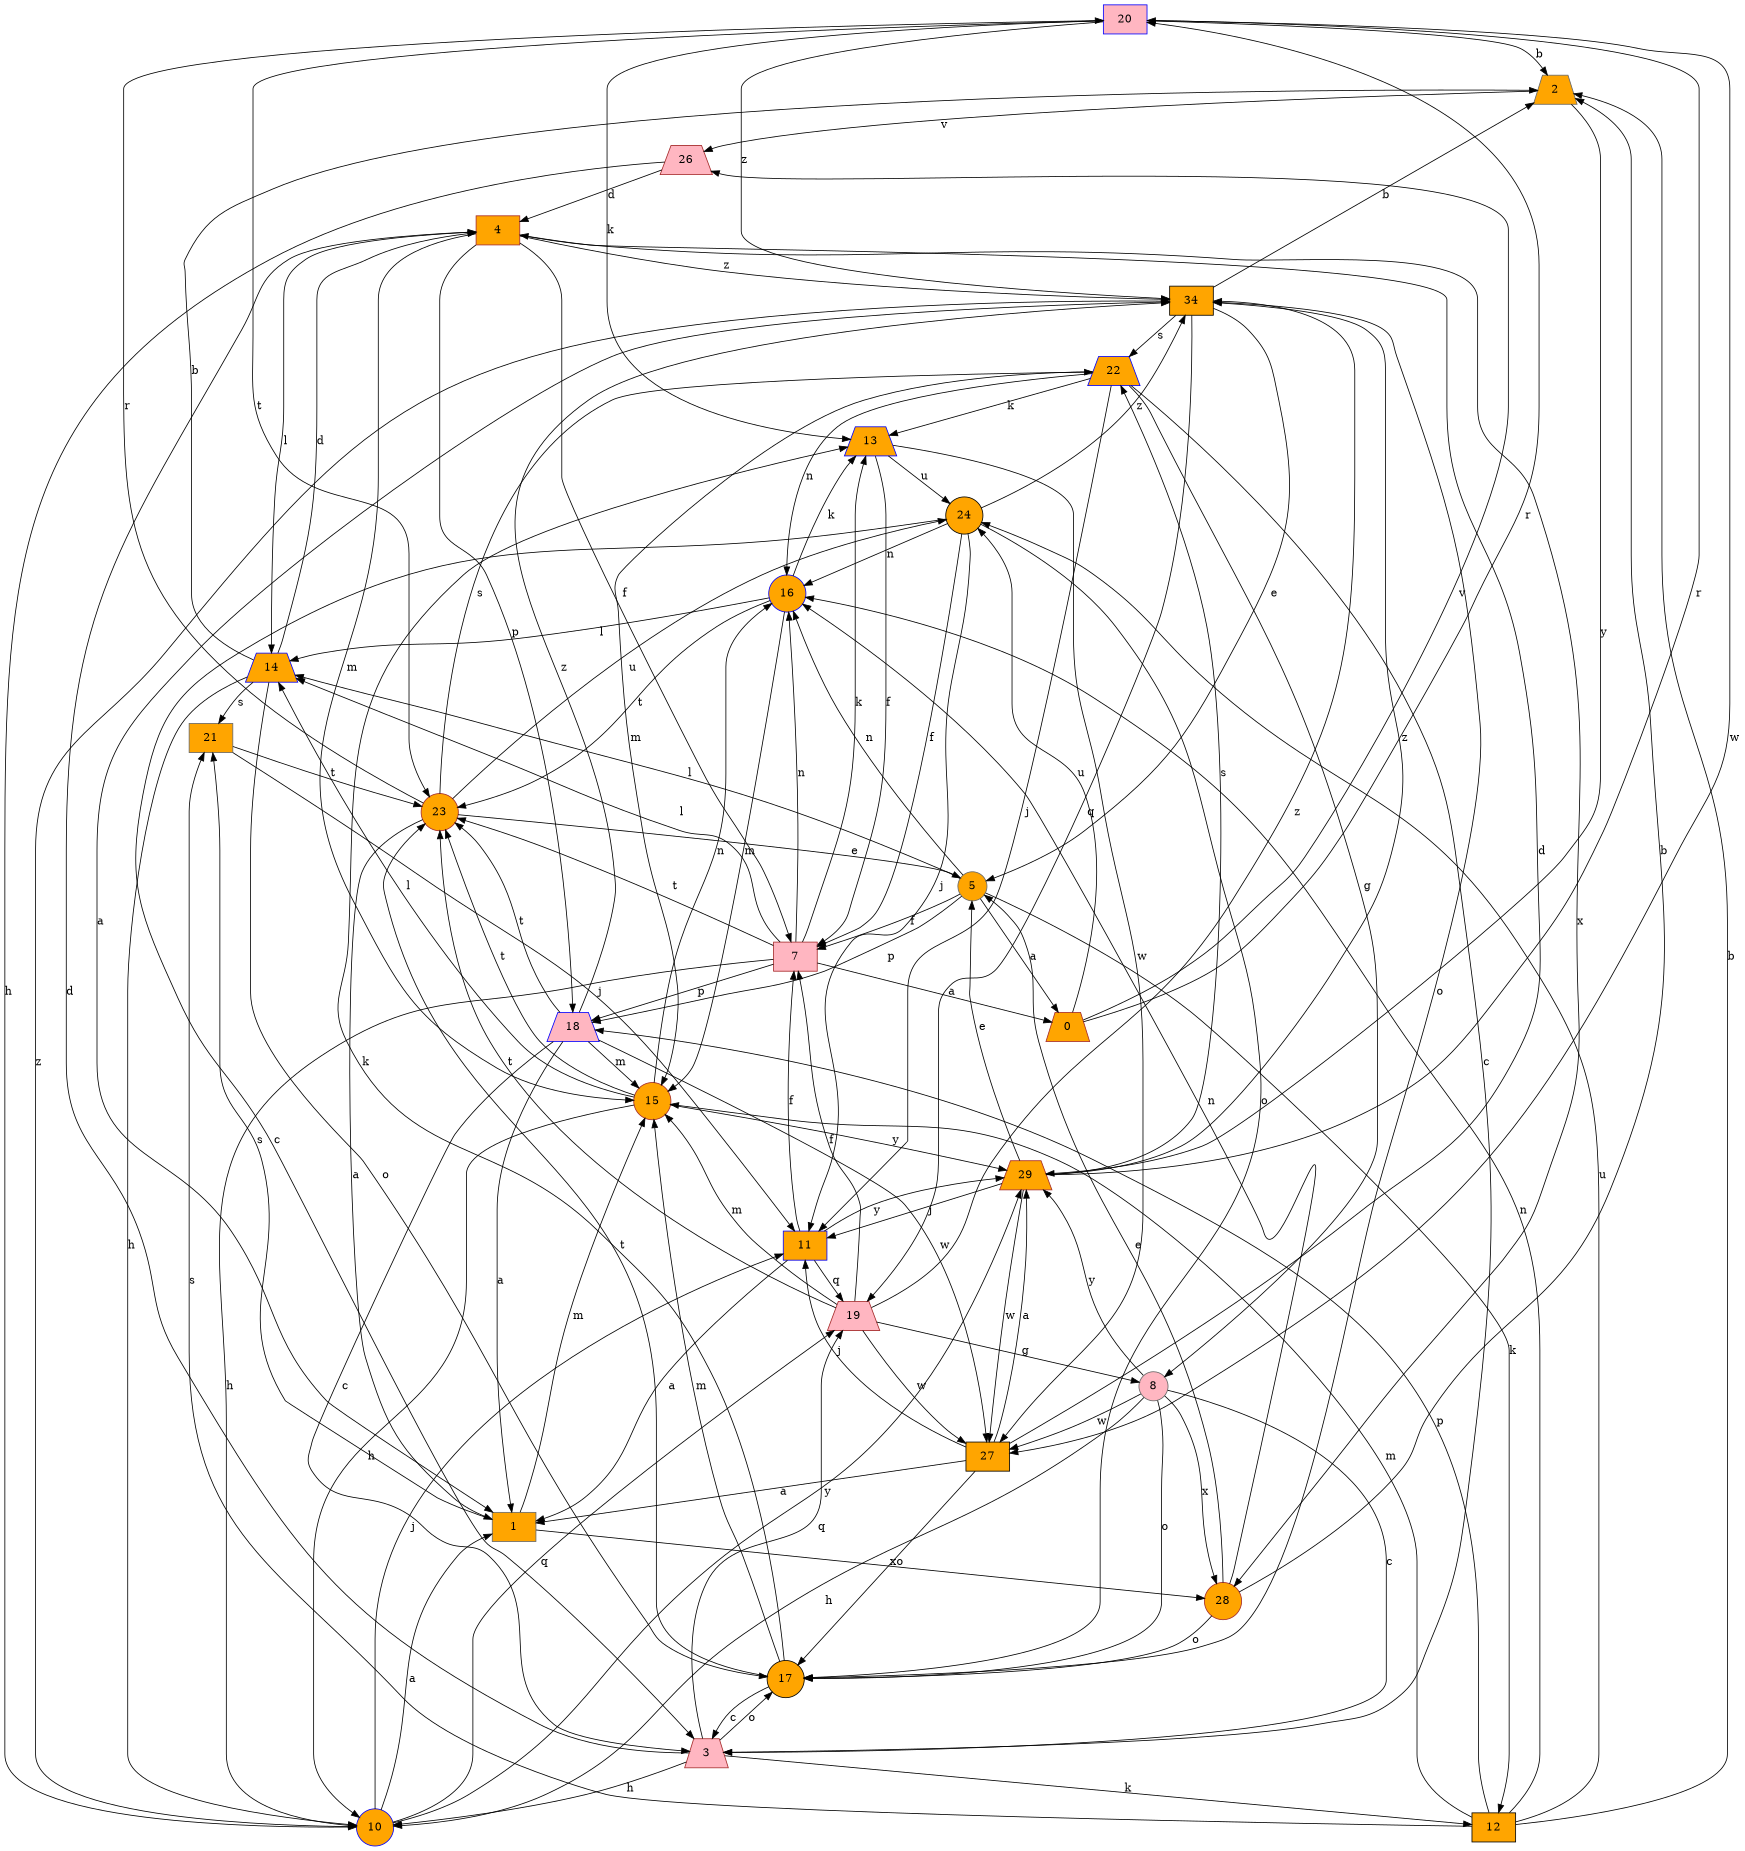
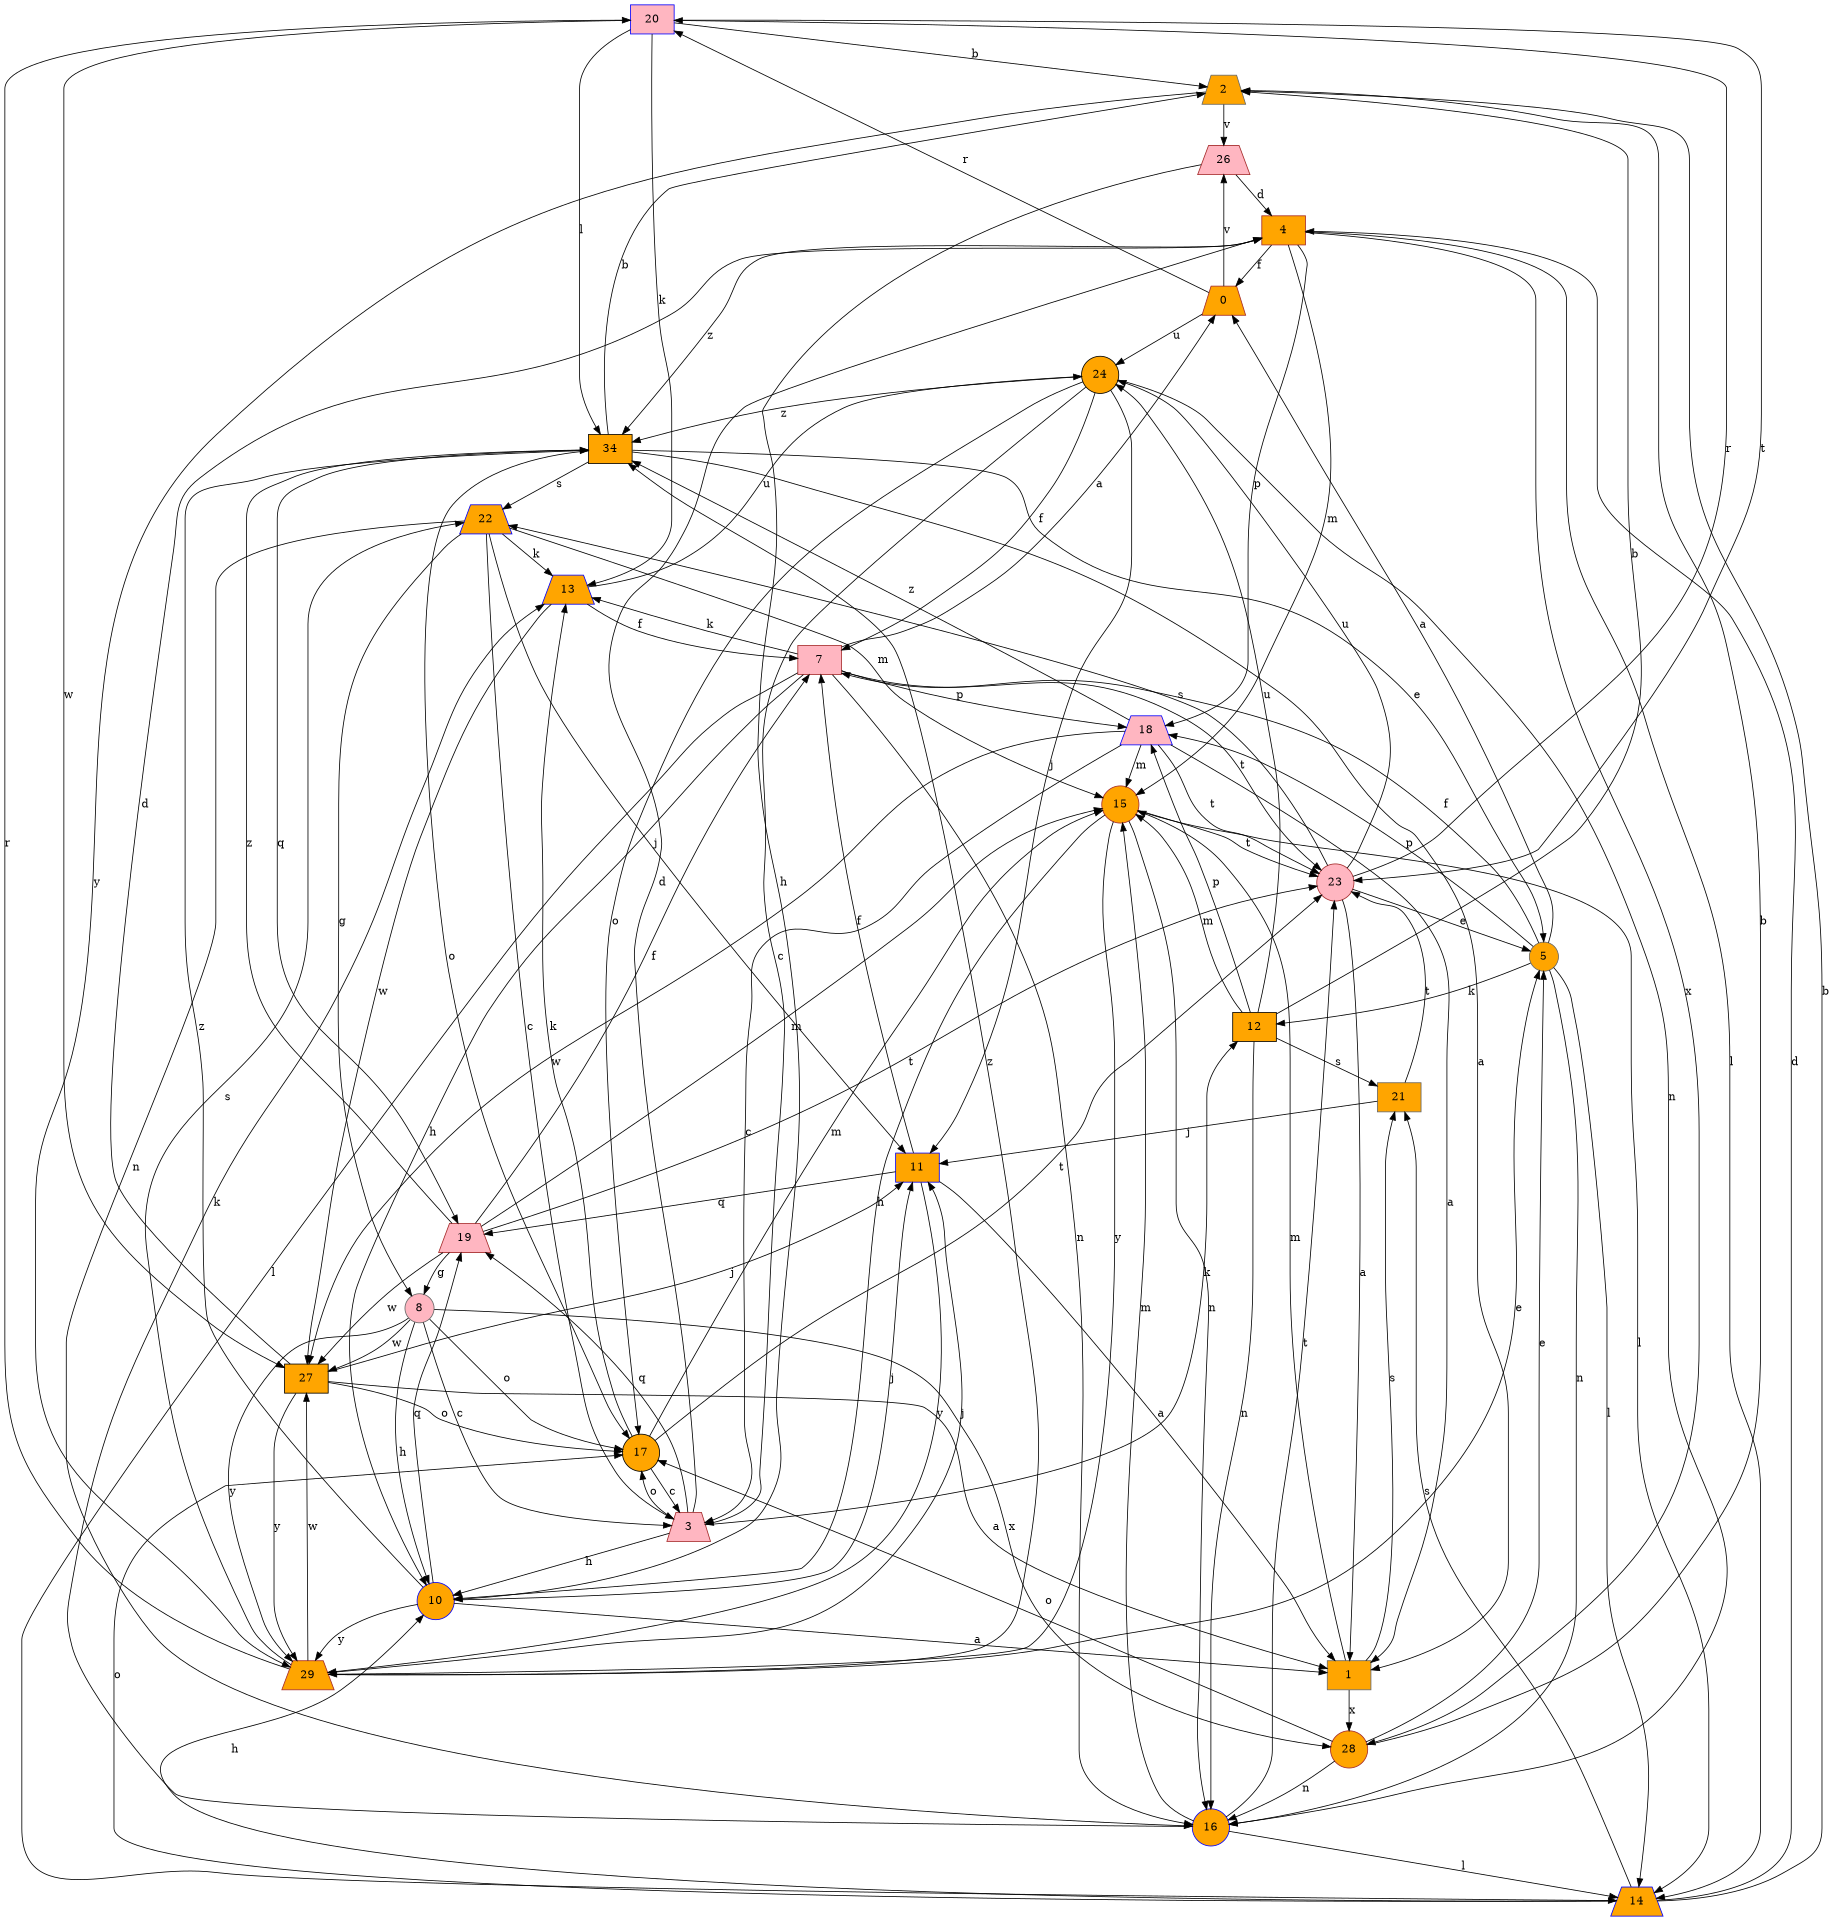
(744, 160) -> (582, 230)
(606, 579) -> (1256, 262)
(440, 812) -> (1335, 883)
(1026, 1316) -> (278, 1527)
